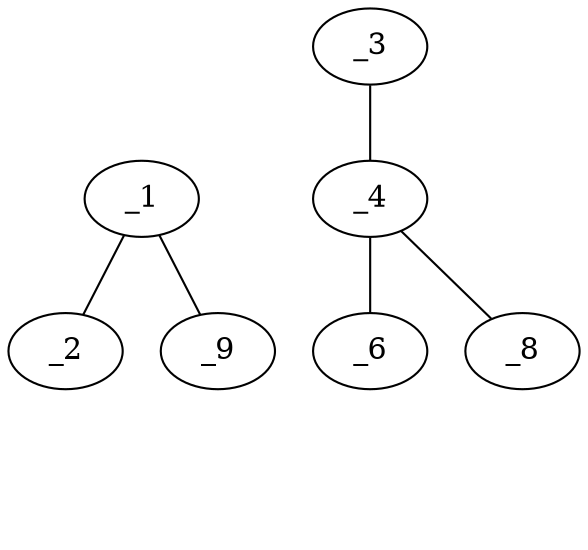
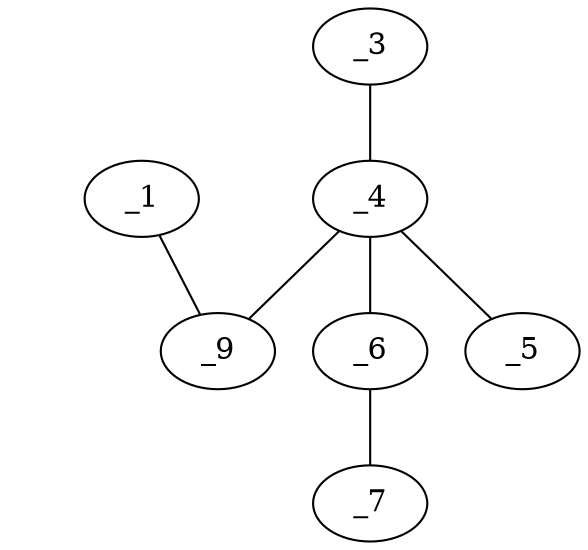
none -> (294, 275)
(66, 351) -> none
(522, 351) -> (522, 351)
none -> (370, 503)
